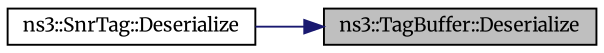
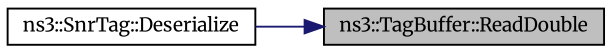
(460, 27) -> (464, 27)
